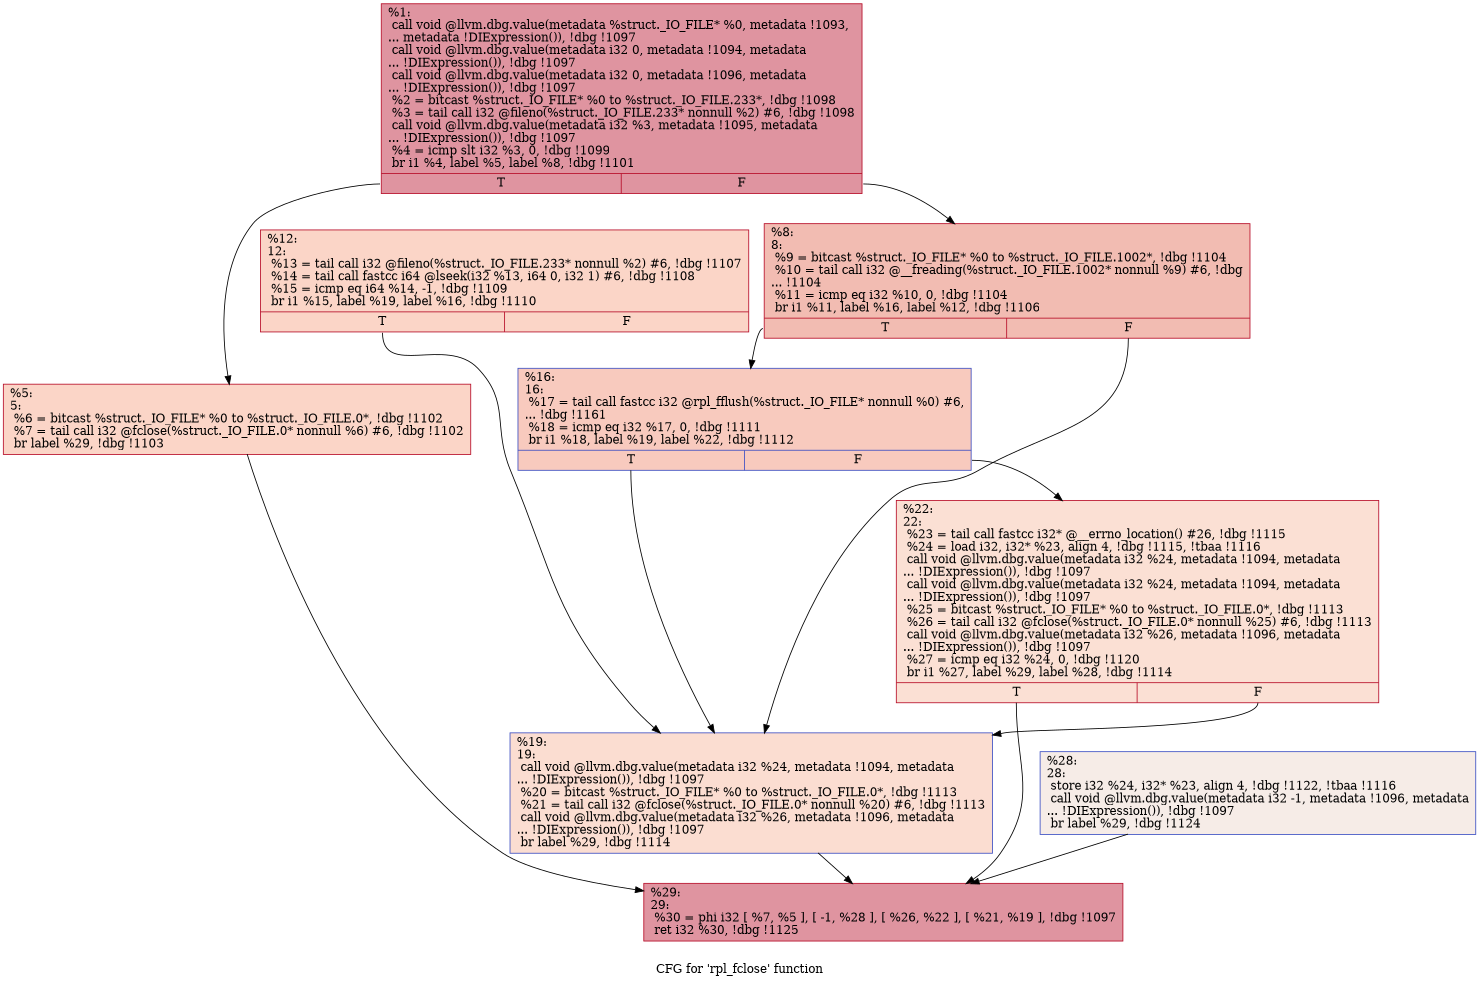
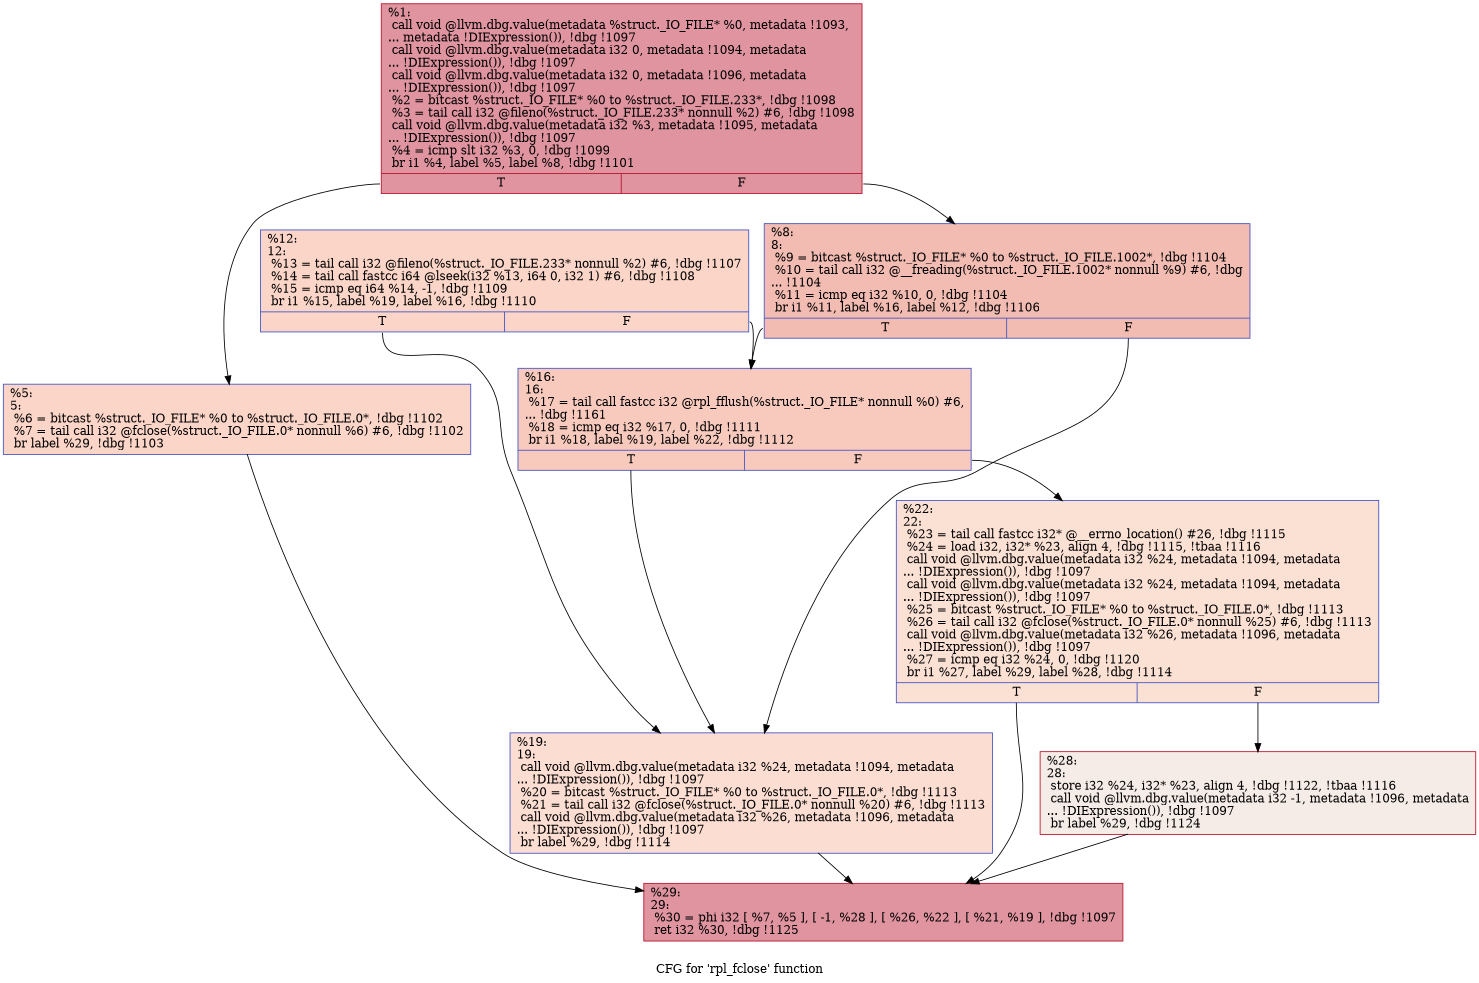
(505, 281) -> (505, 281)
(1007, 281) -> (1007, 281)
none -> (753, 333)
(237, 419) -> (237, 419)
(1138, 602) -> (1138, 602)
(1132, 727) -> (1258, 723)
(1258, 793) -> (1258, 793)
